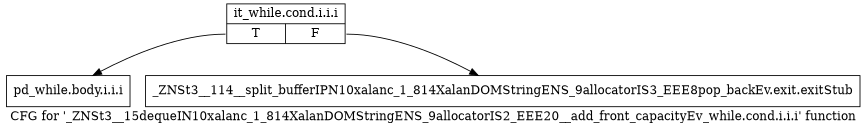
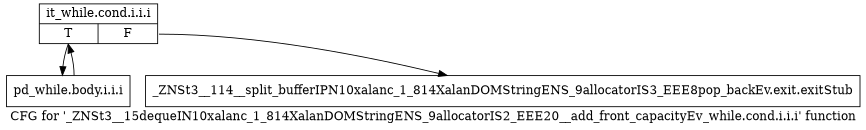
none -> (73, 64)
